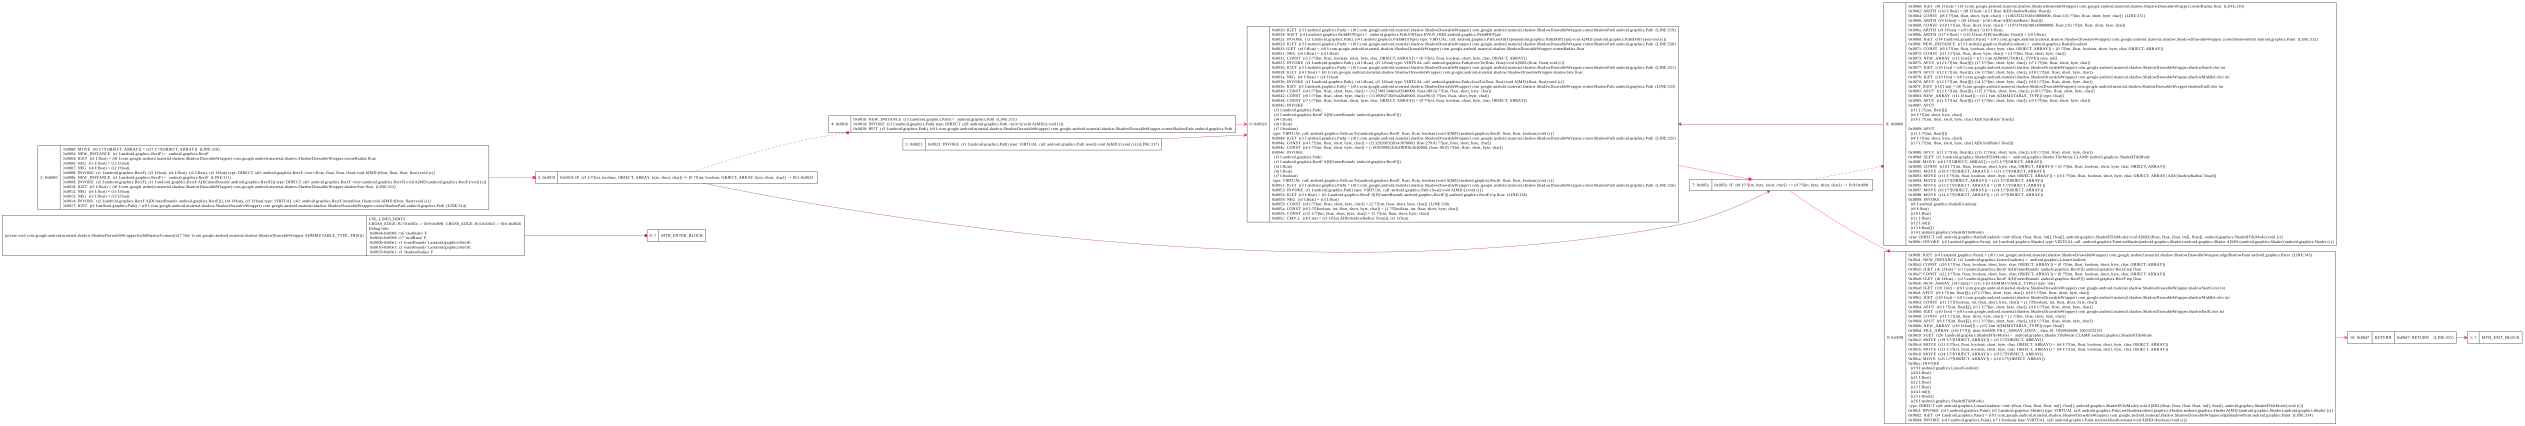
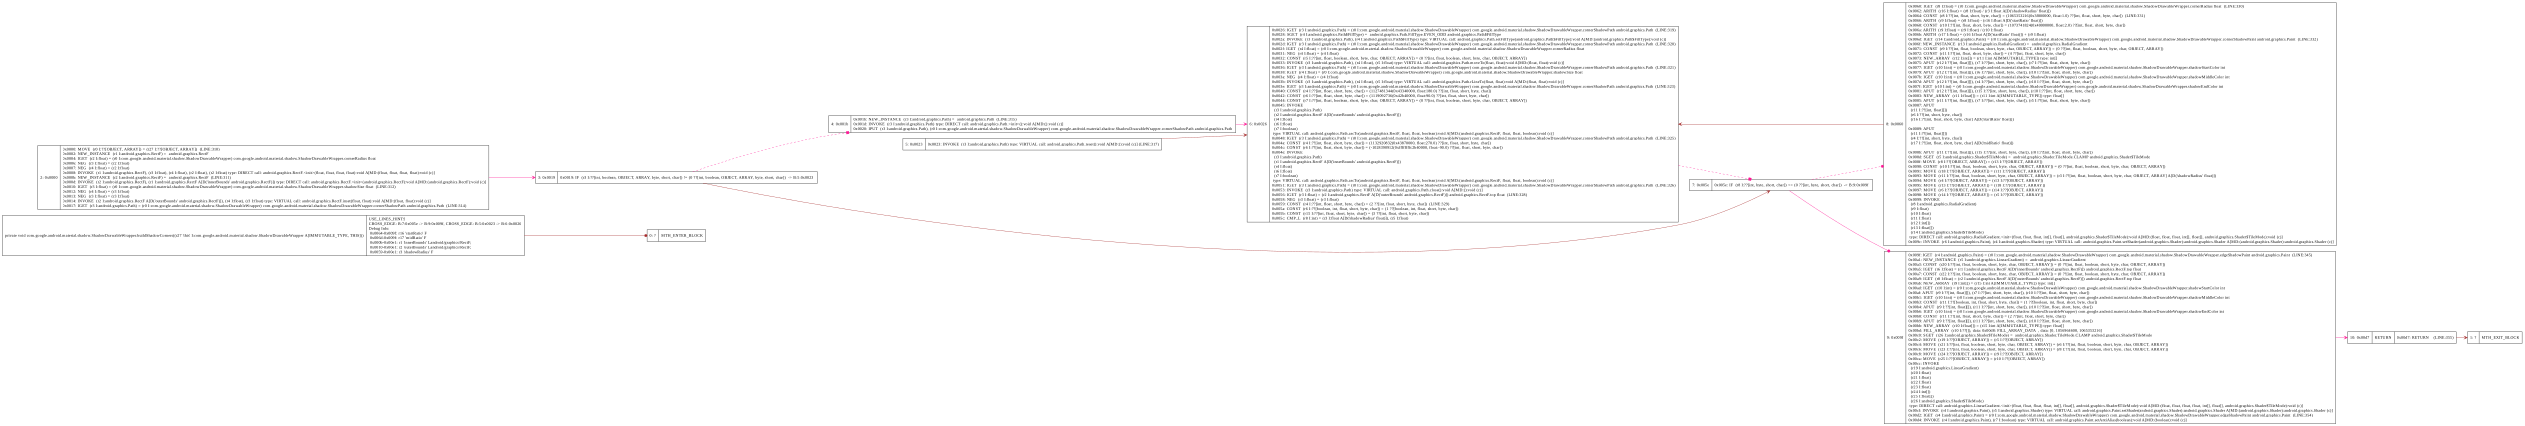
(1713, 172) -> (1713, 172)
(511, 178) -> (511, 178)
